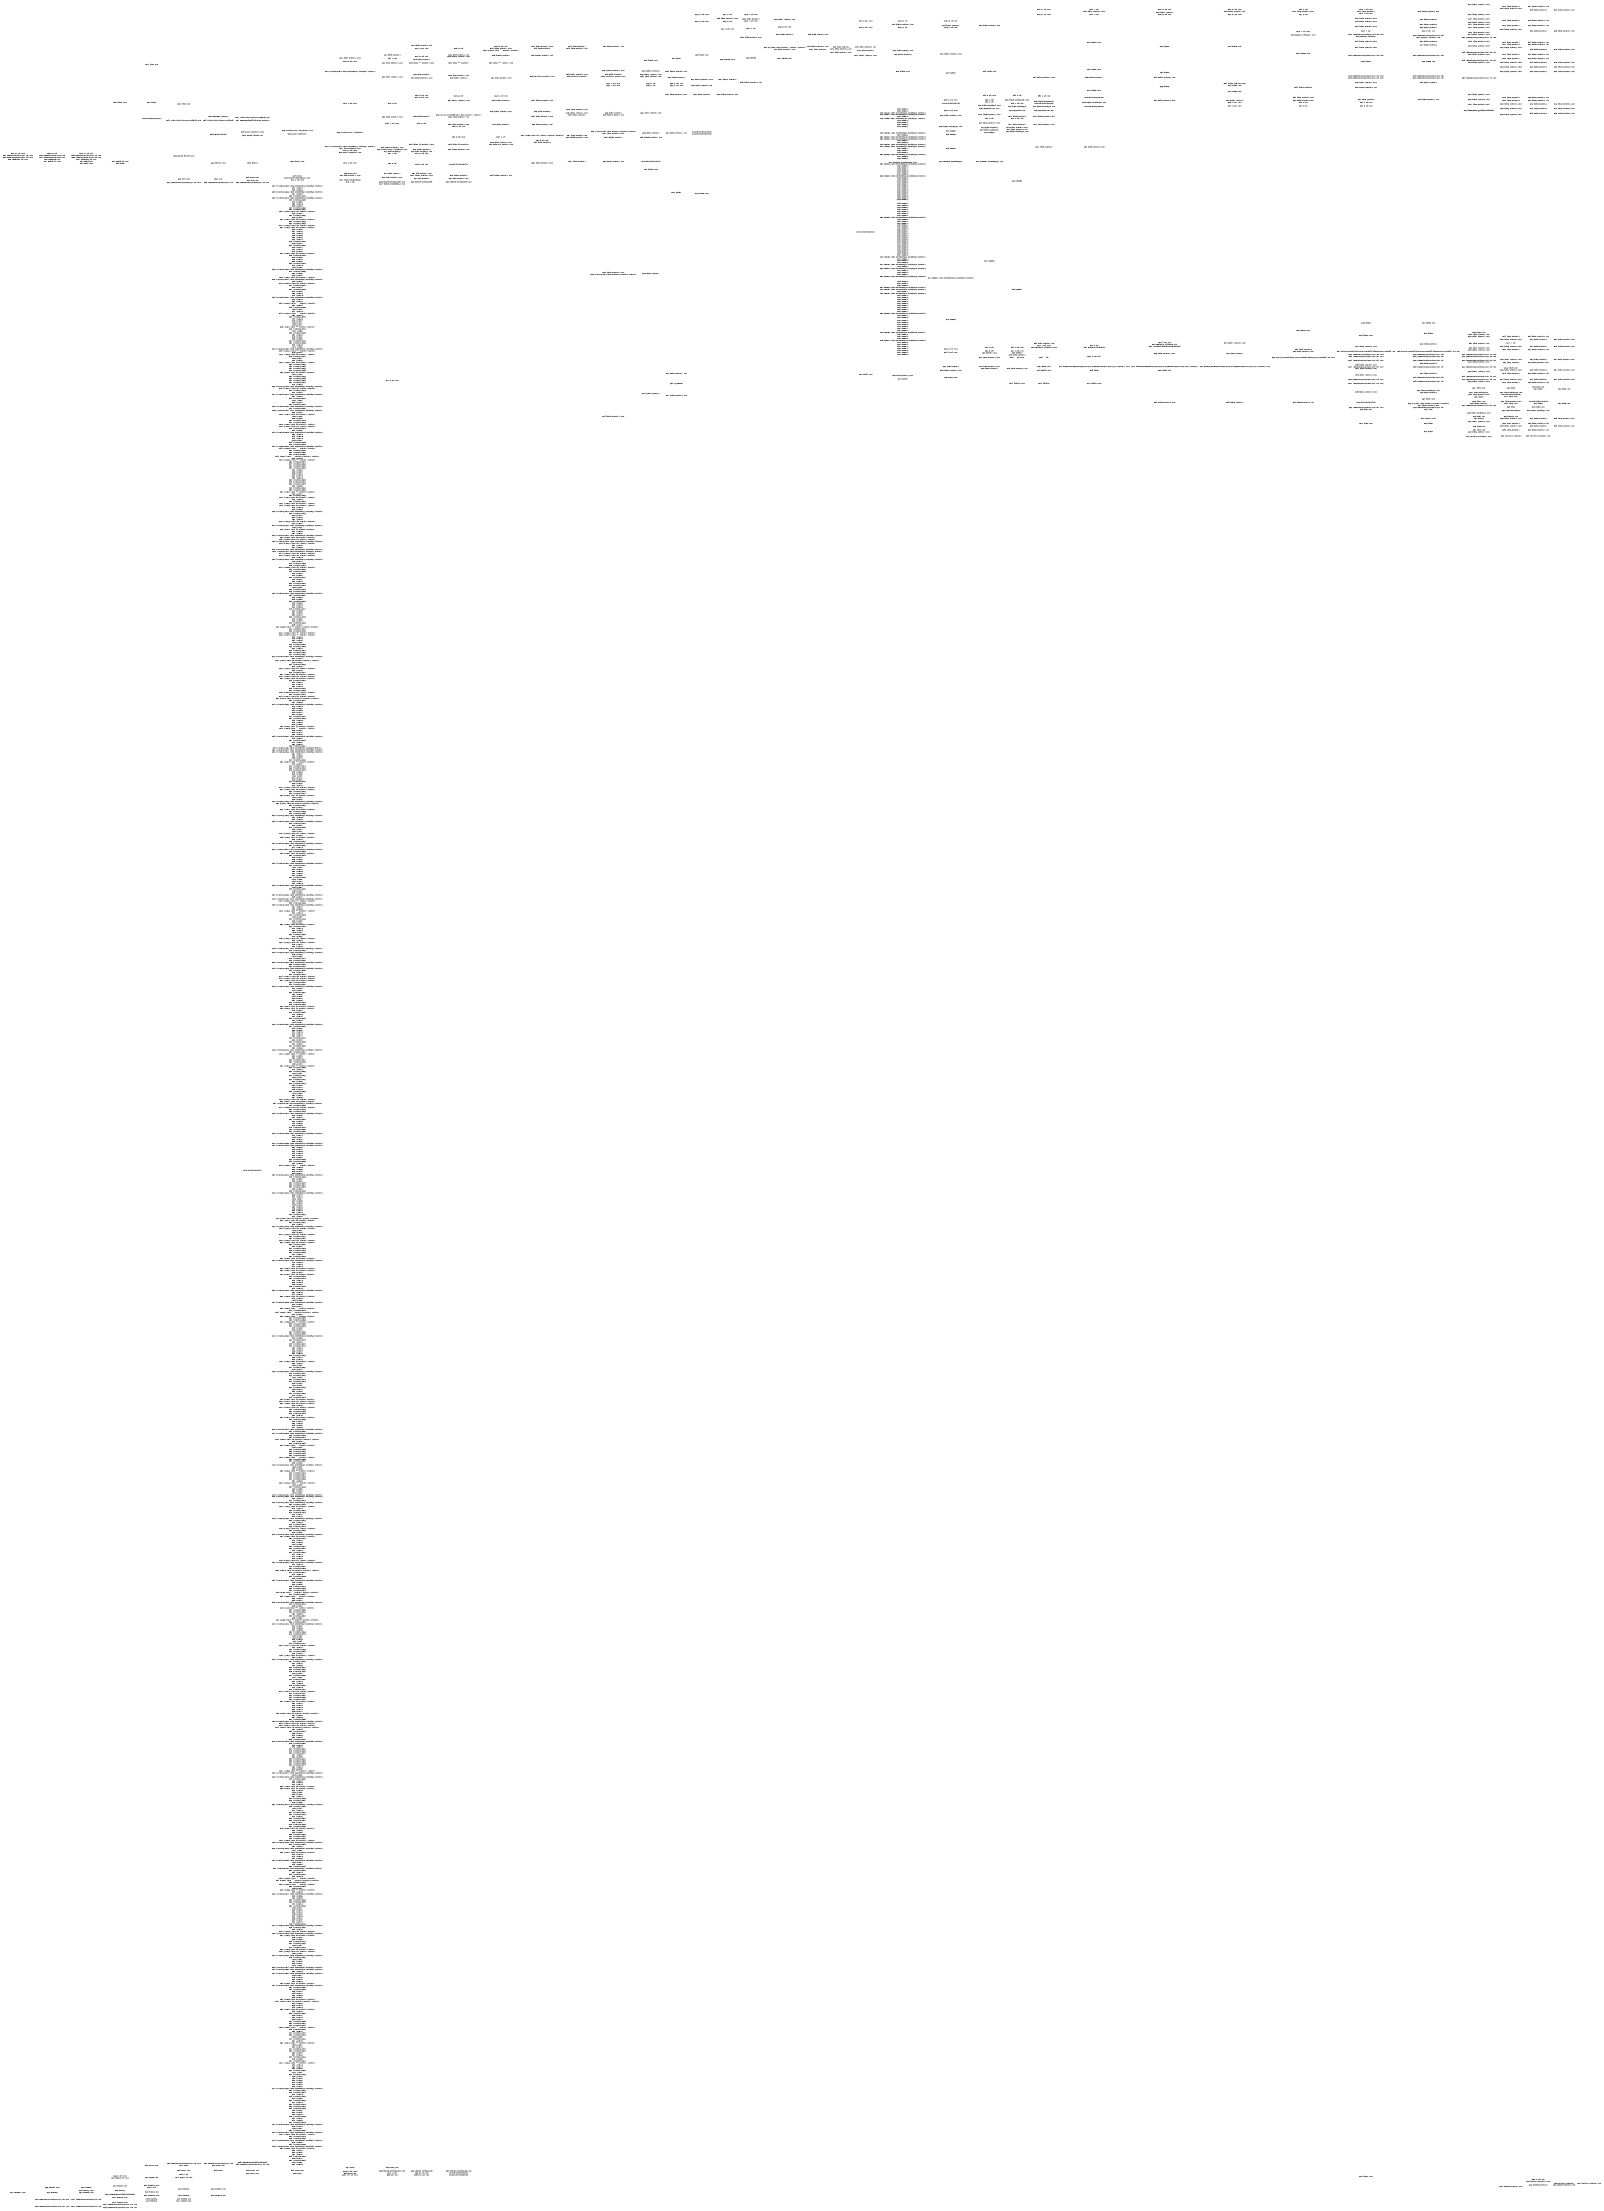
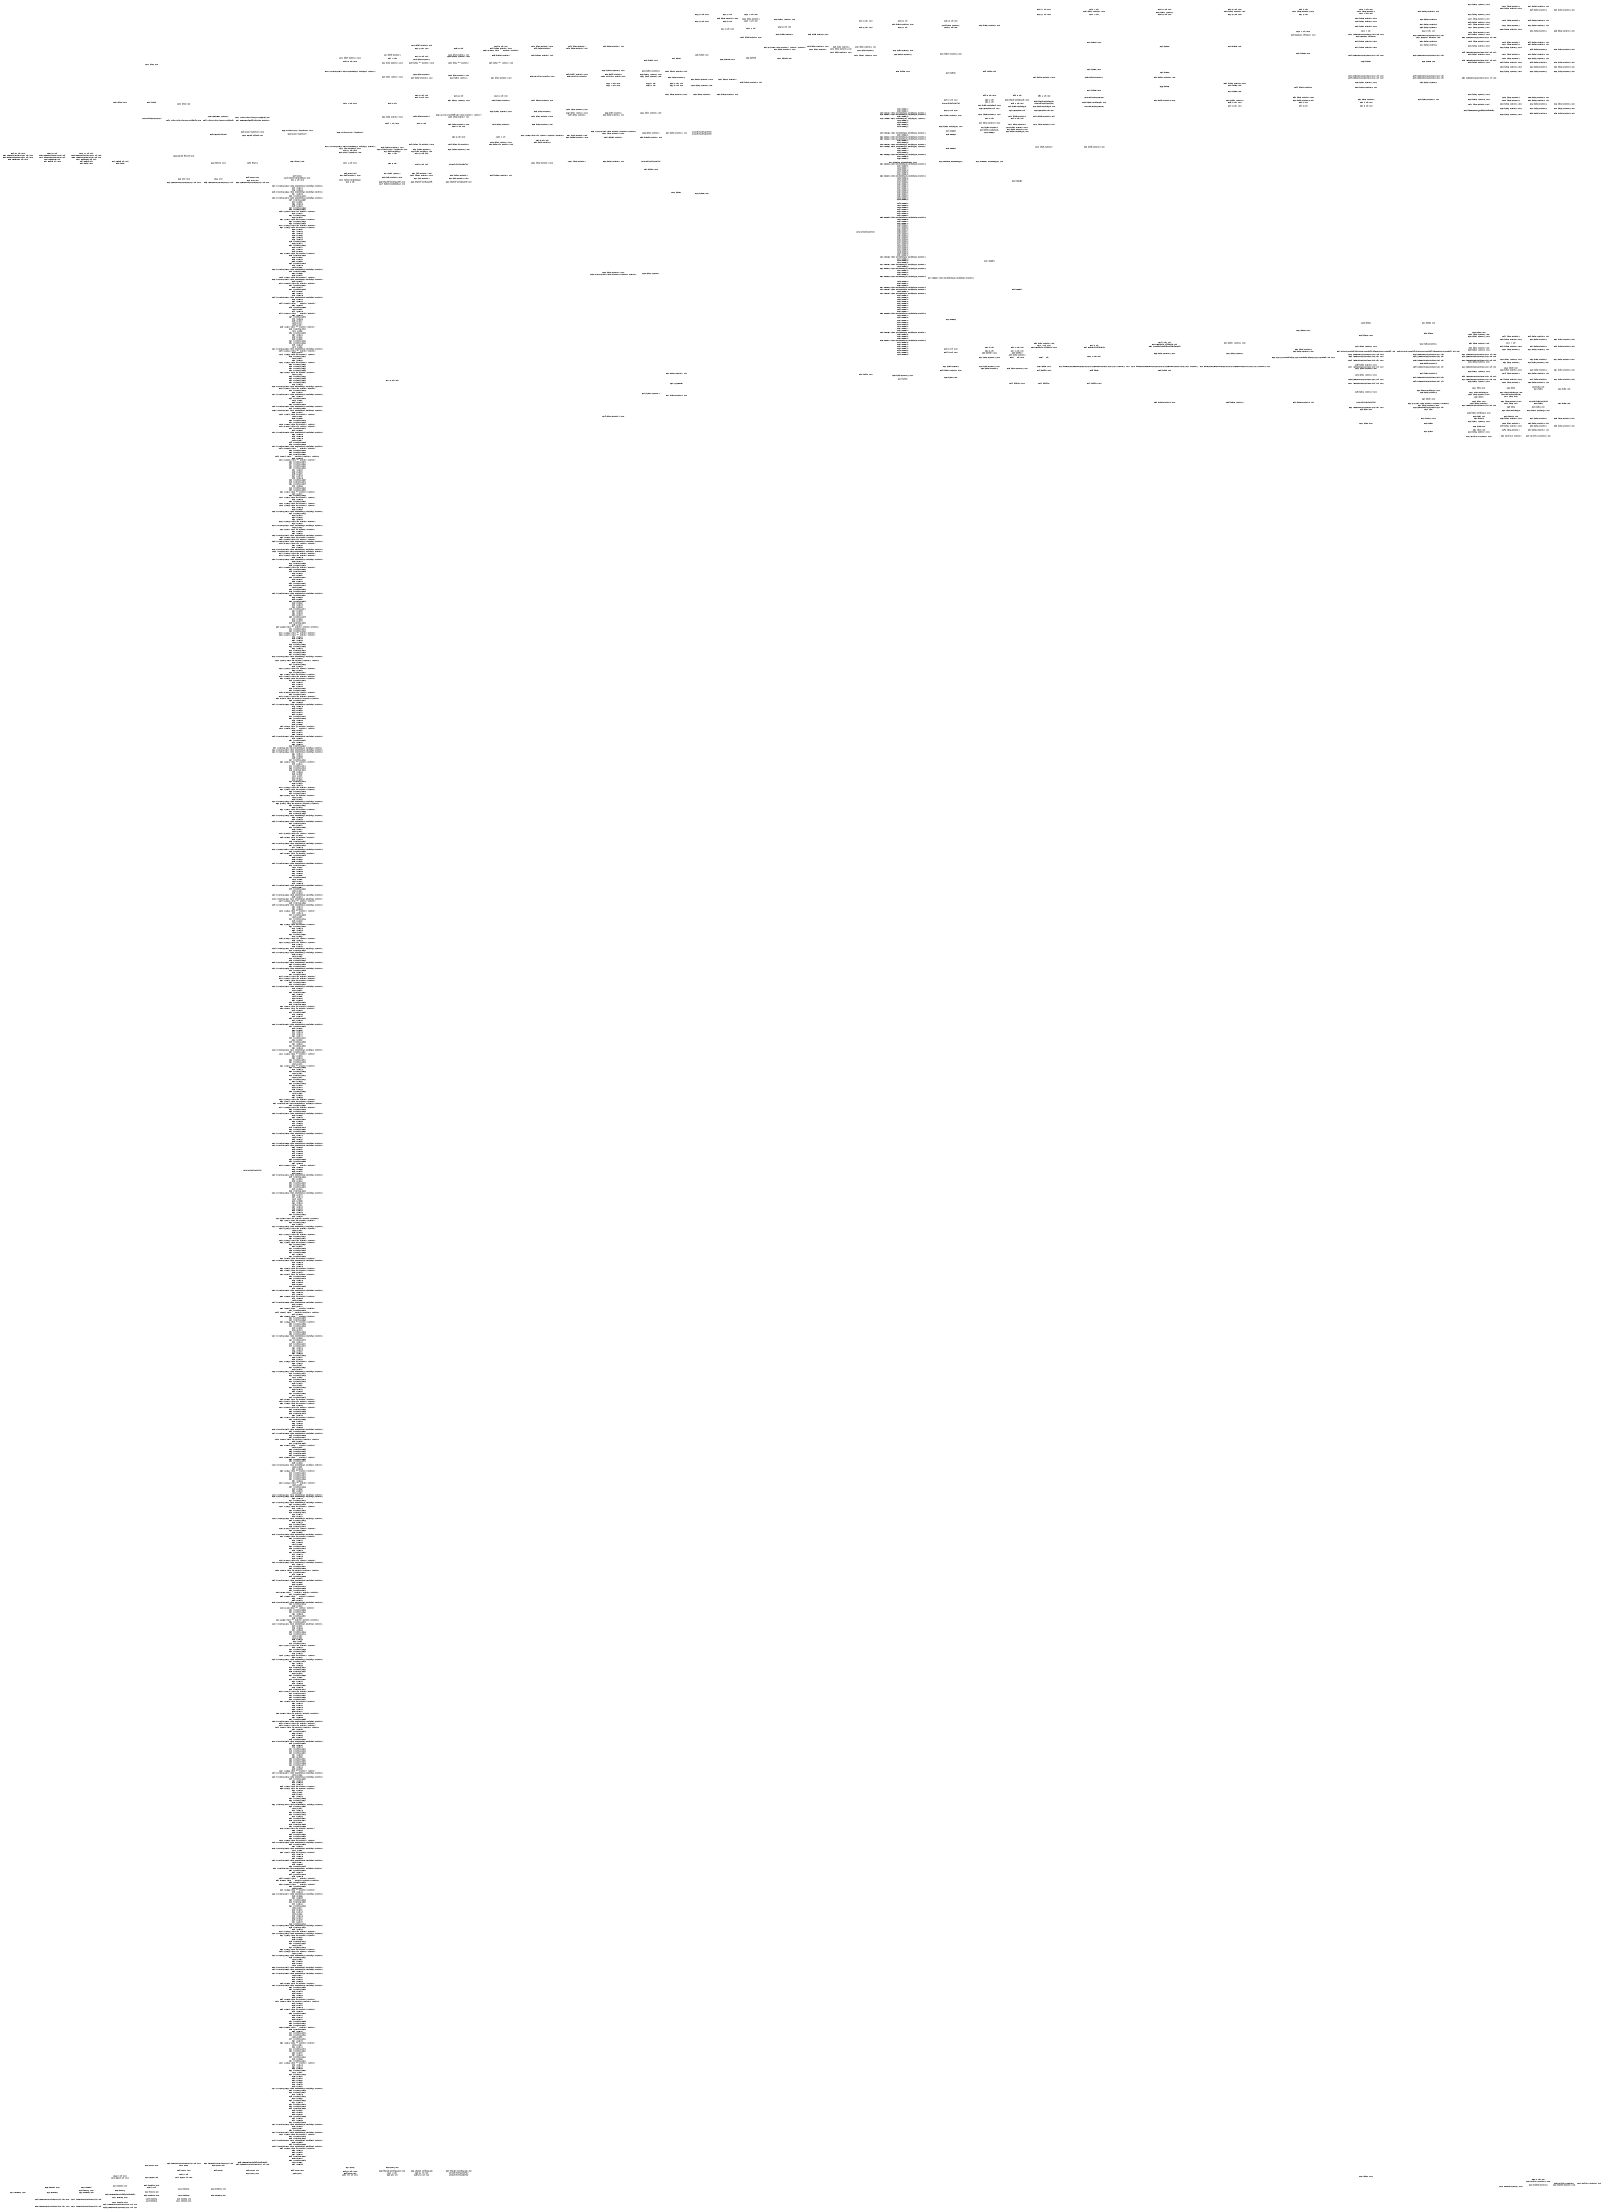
(318, 748) -> (318, 748)
